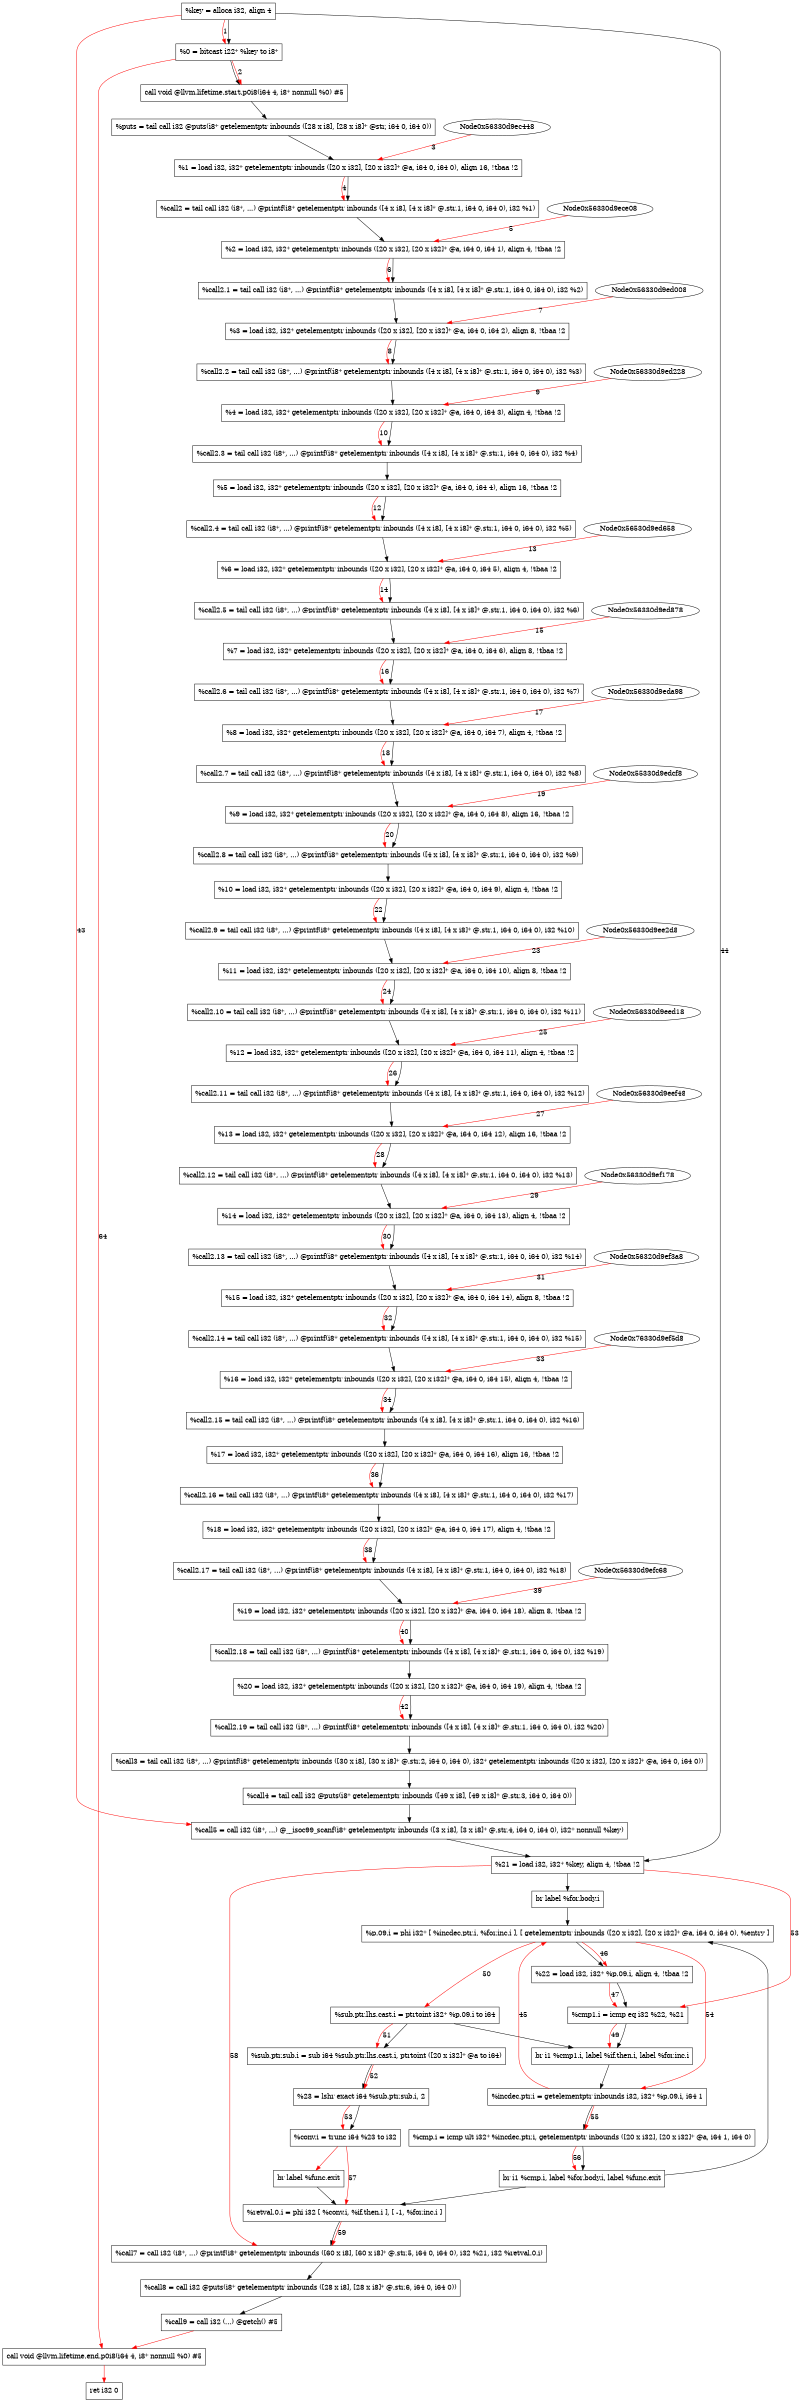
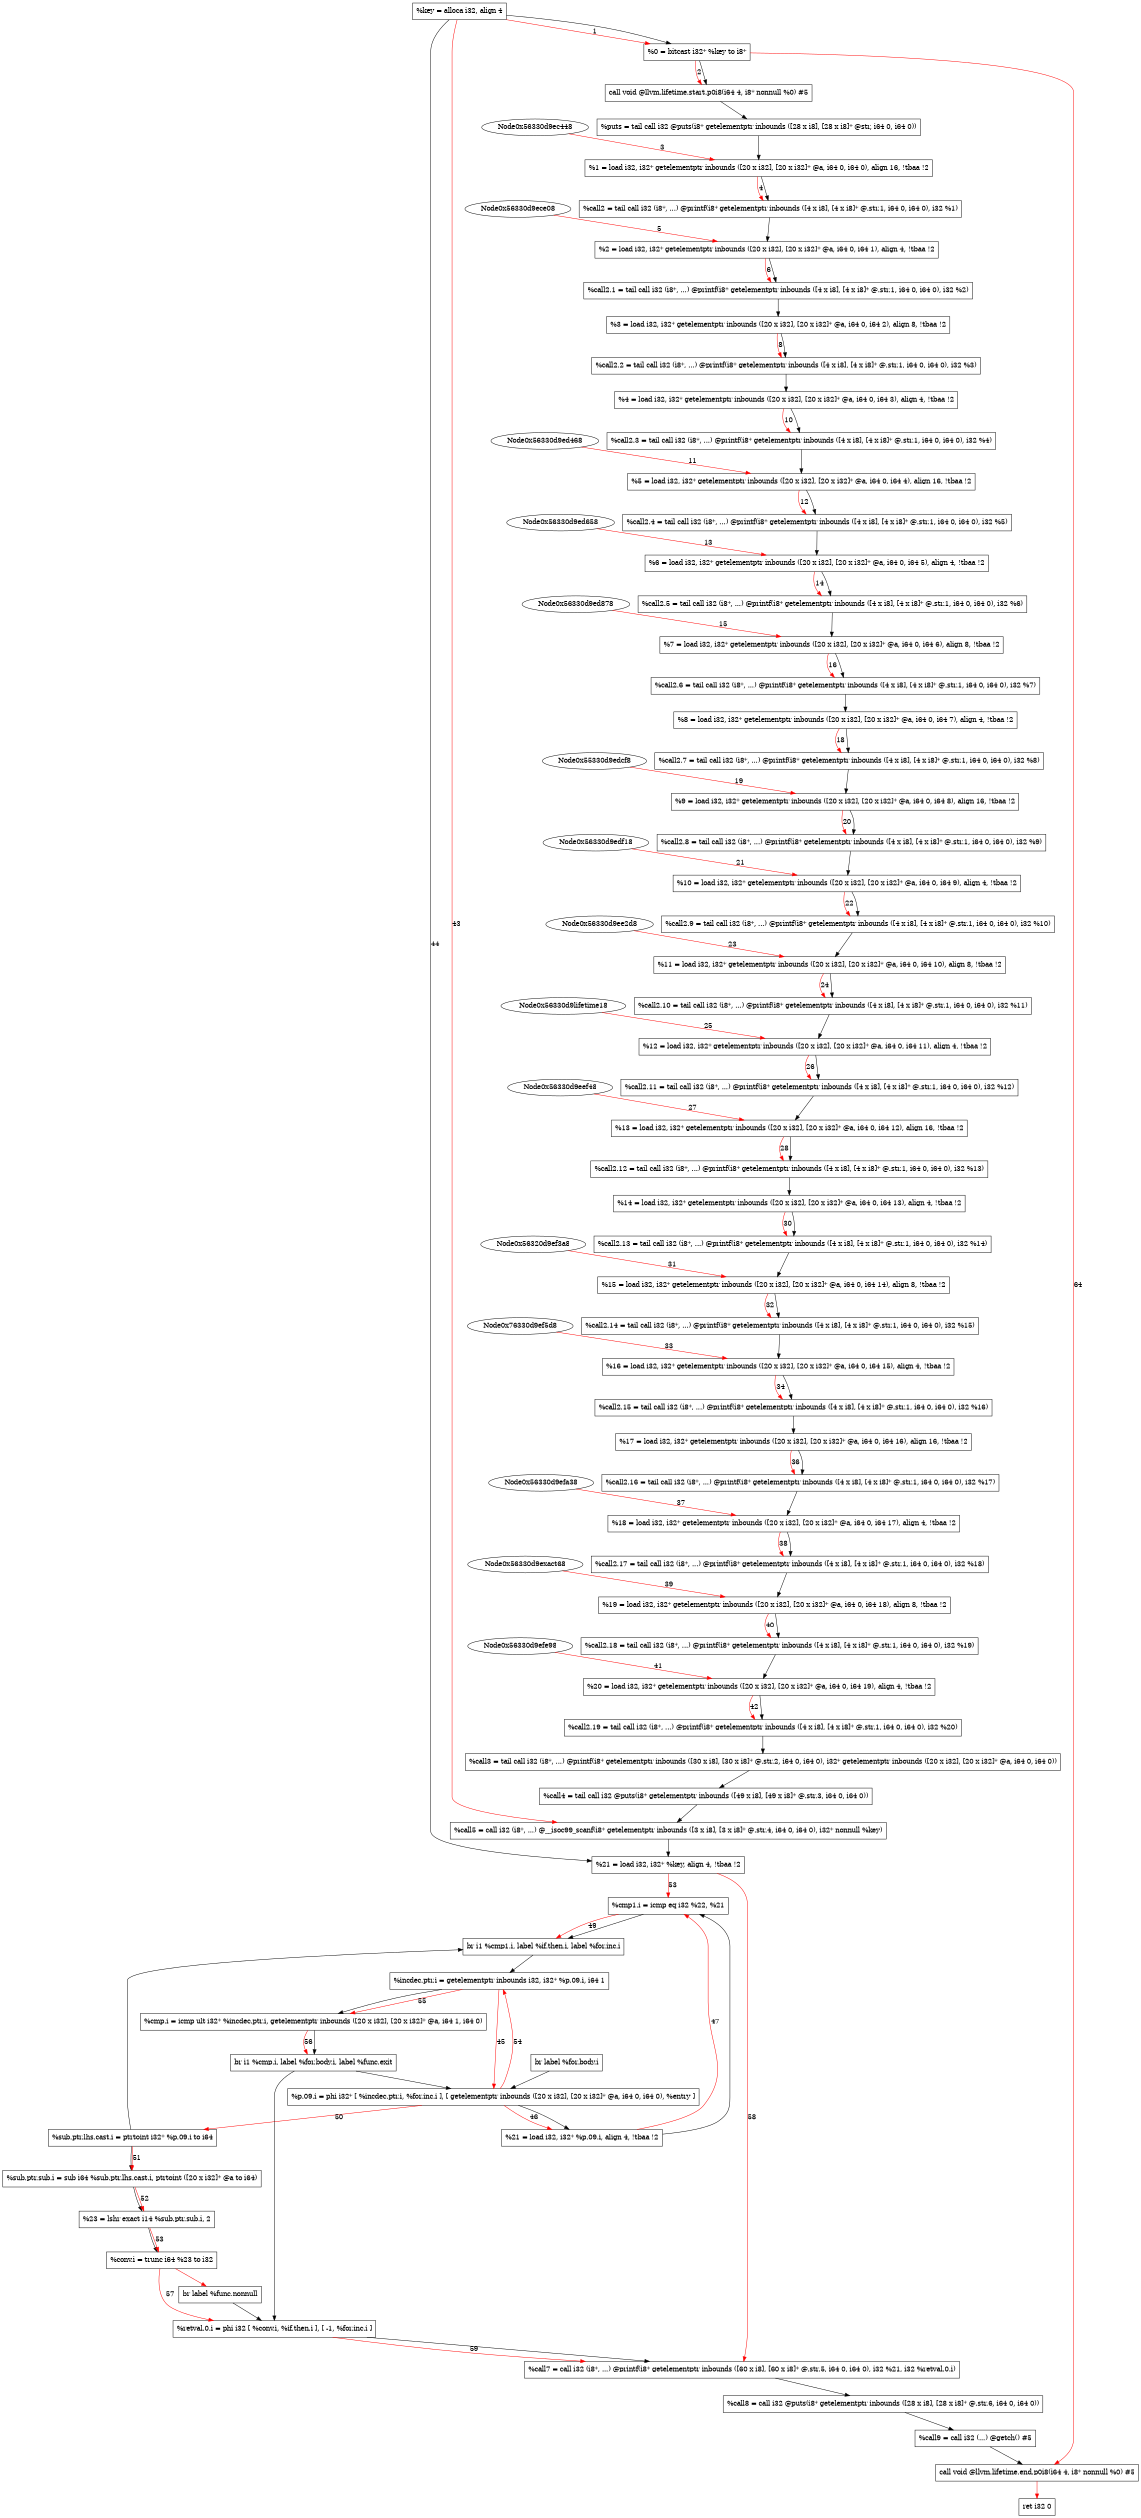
(229, 52) -> (697, 52)
(649, 291) -> none
(648, 372) -> none
none -> (545, 441)
(638, 529) -> (561, 523)
(646, 692) -> none
none -> (596, 843)
(647, 1012) -> (563, 1006)
(638, 1176) -> none
none -> (541, 1483)
(631, 1571) -> (525, 1564)
none -> (520, 1646)
(568, 1880) -> none
(612, 1975) -> (582, 2138)
(361, 2097) -> (147, 2219)
(309, 2179) -> (220, 2295)
(165, 2339) -> (1004, 2454)
